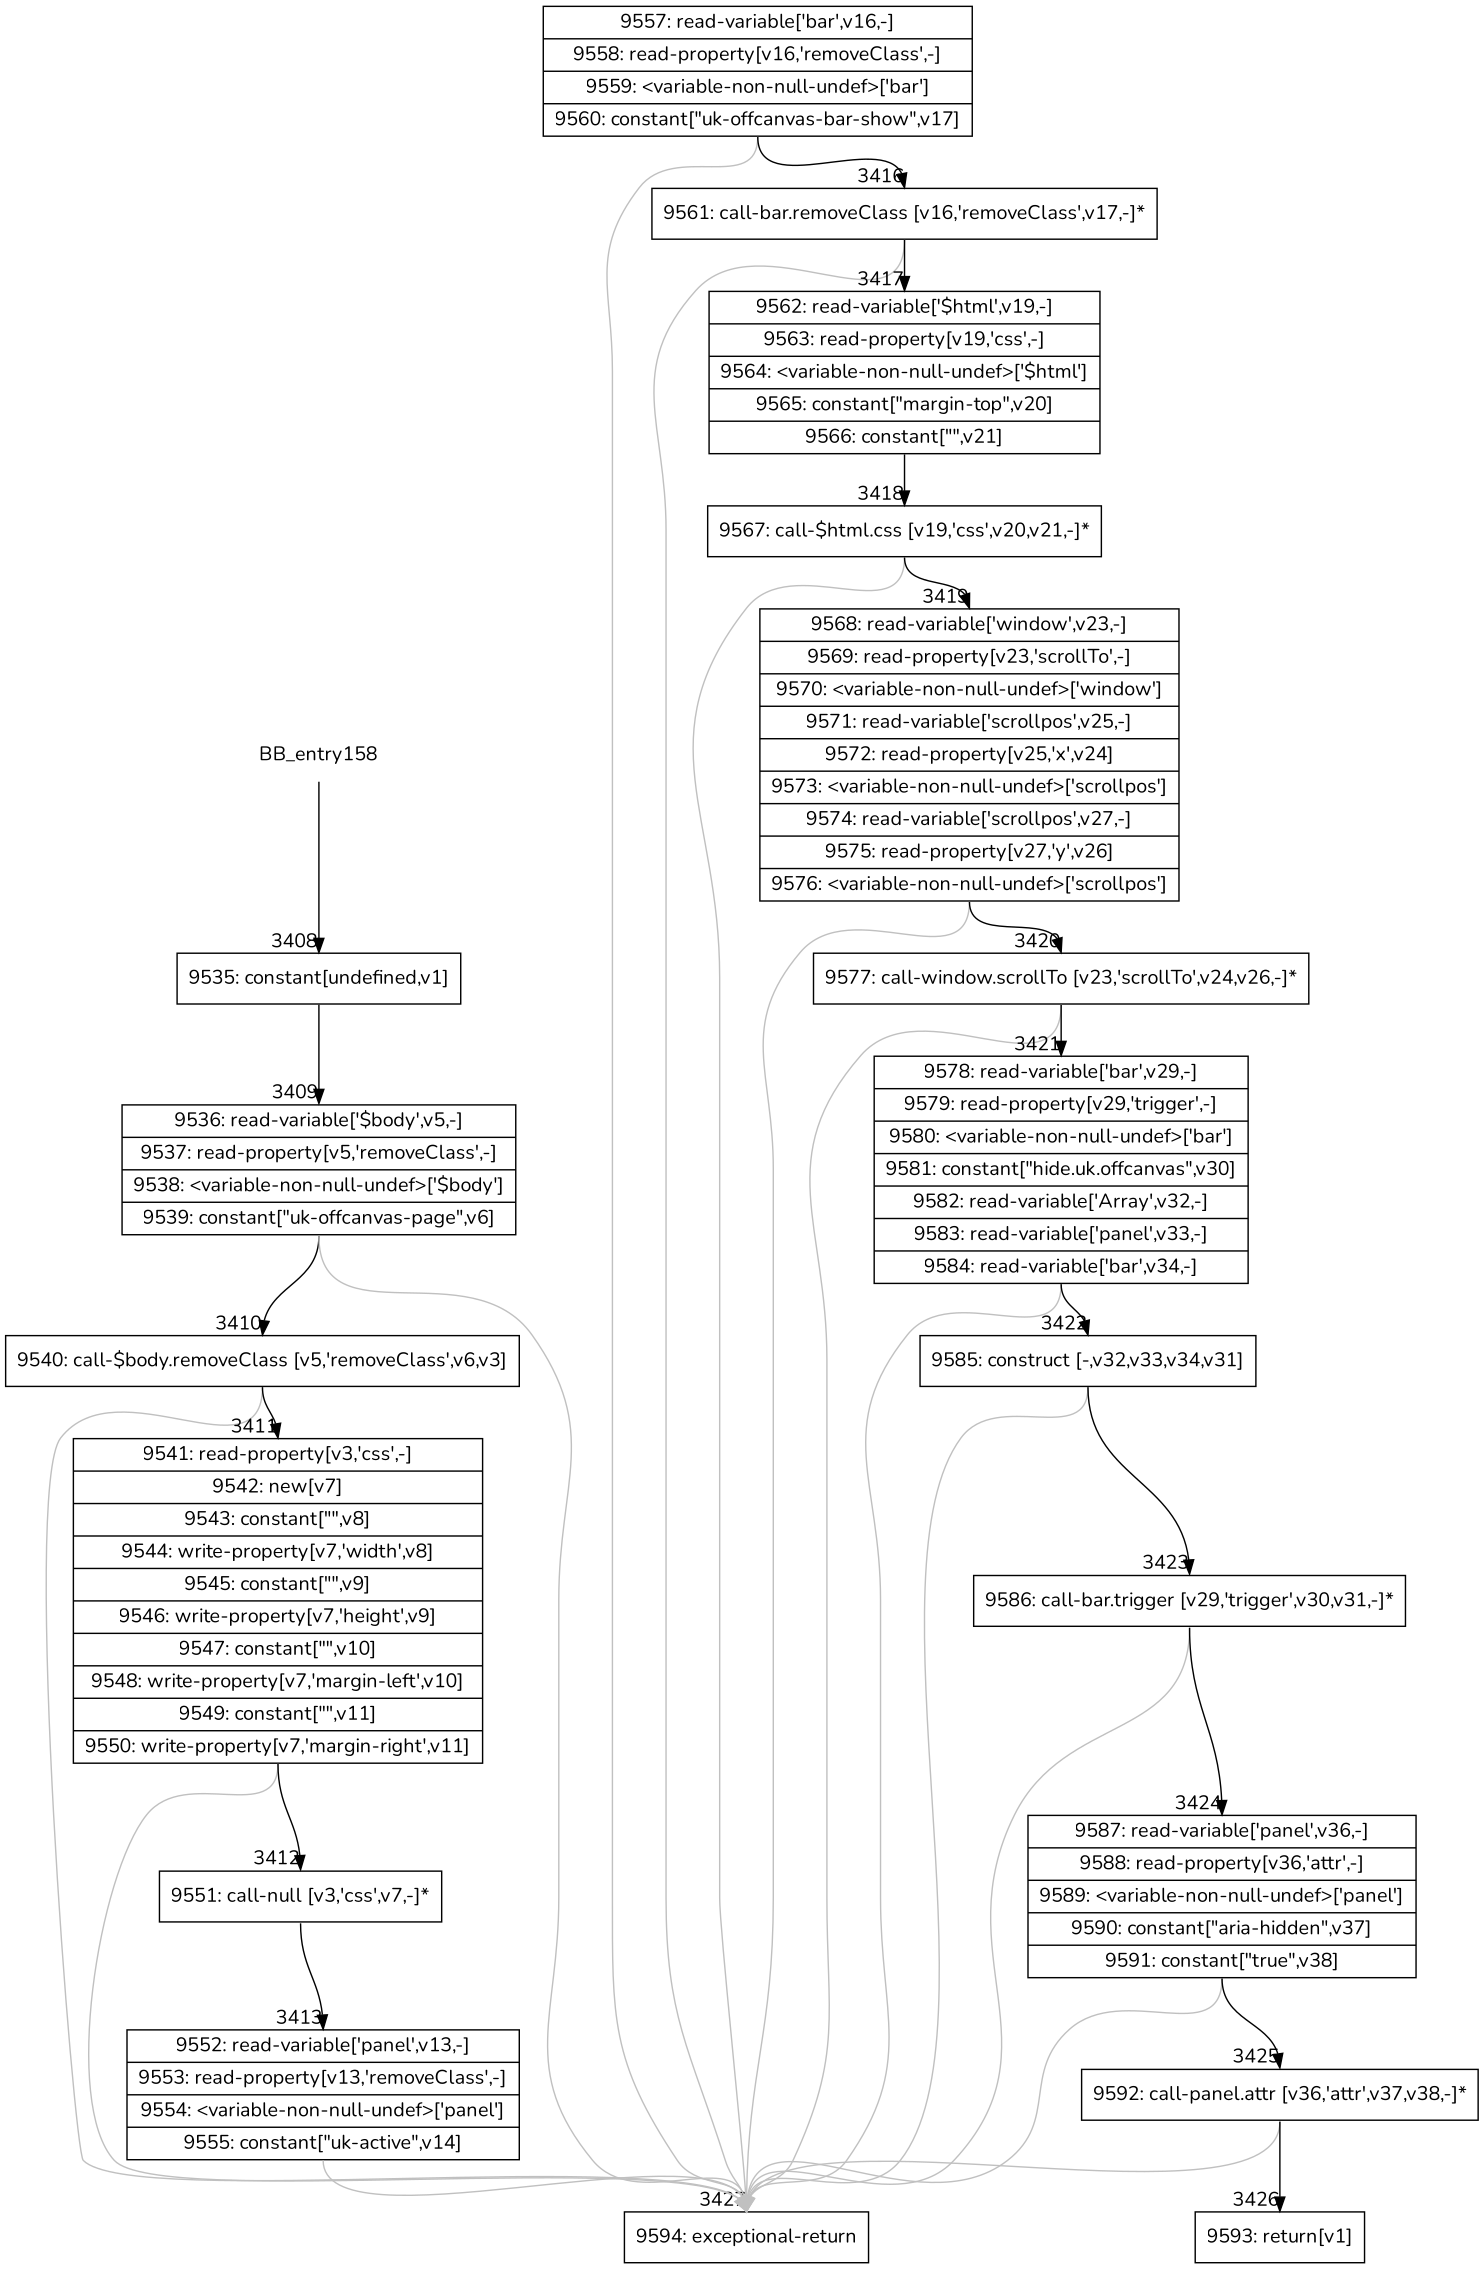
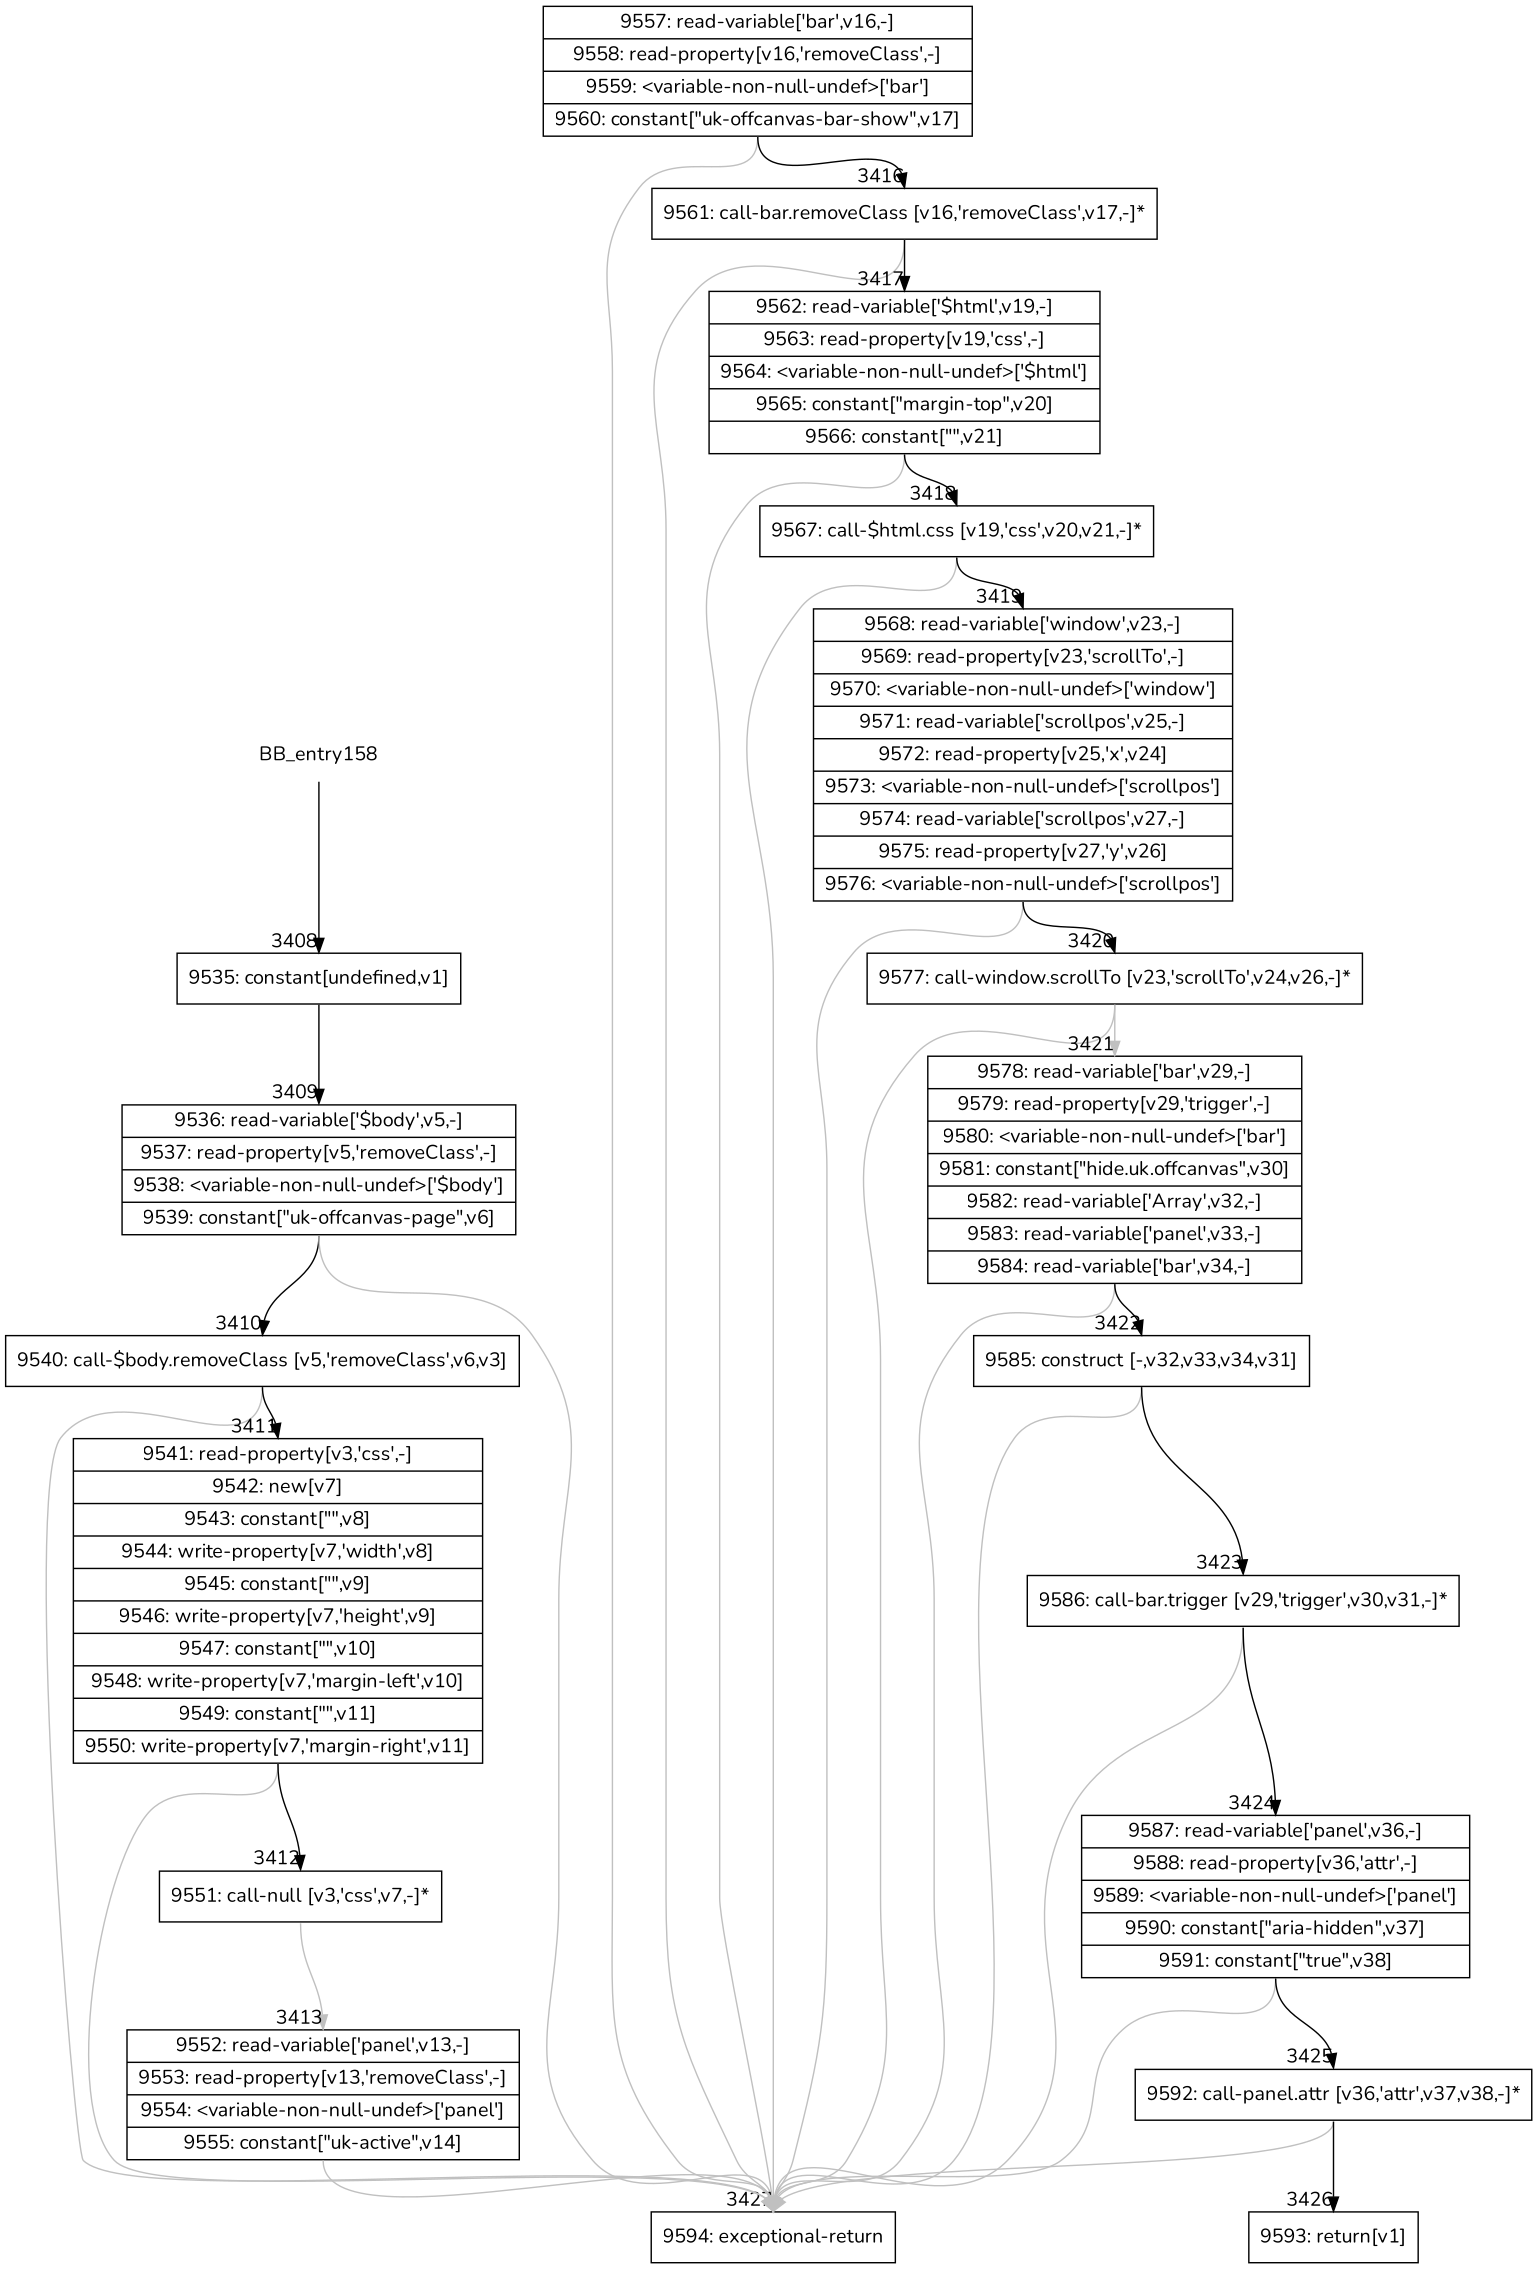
(1061, 1023) -> (1115, 1023)
none -> (720, 1256)
(309, 1969) -> (309, 1969)
